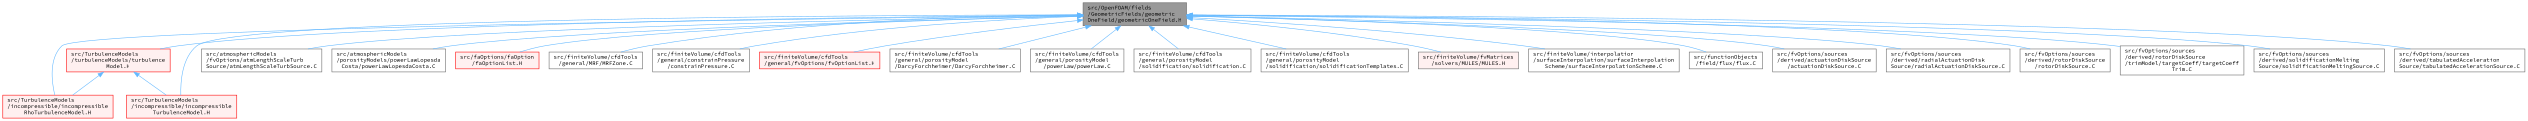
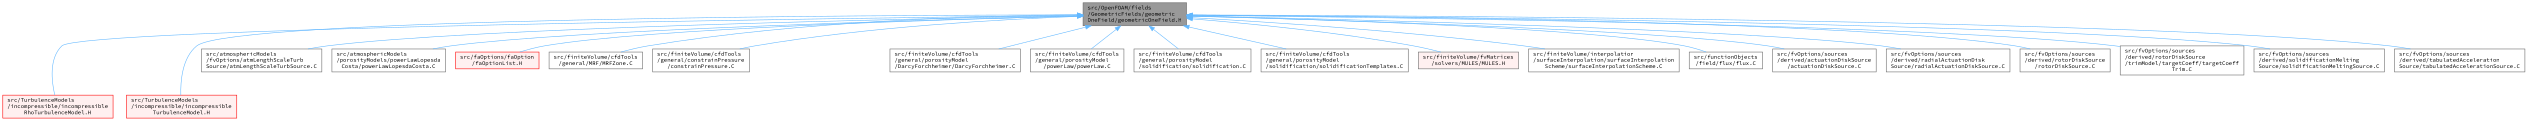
(118, 60) -> none
(820, 60) -> none
